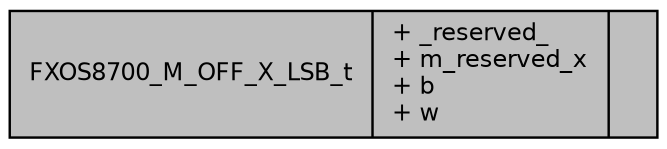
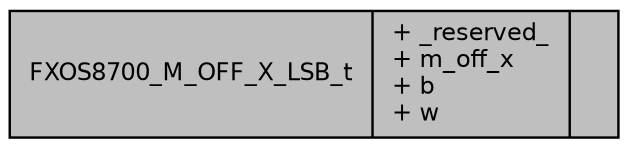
(491, 60) -> (454, 60)
